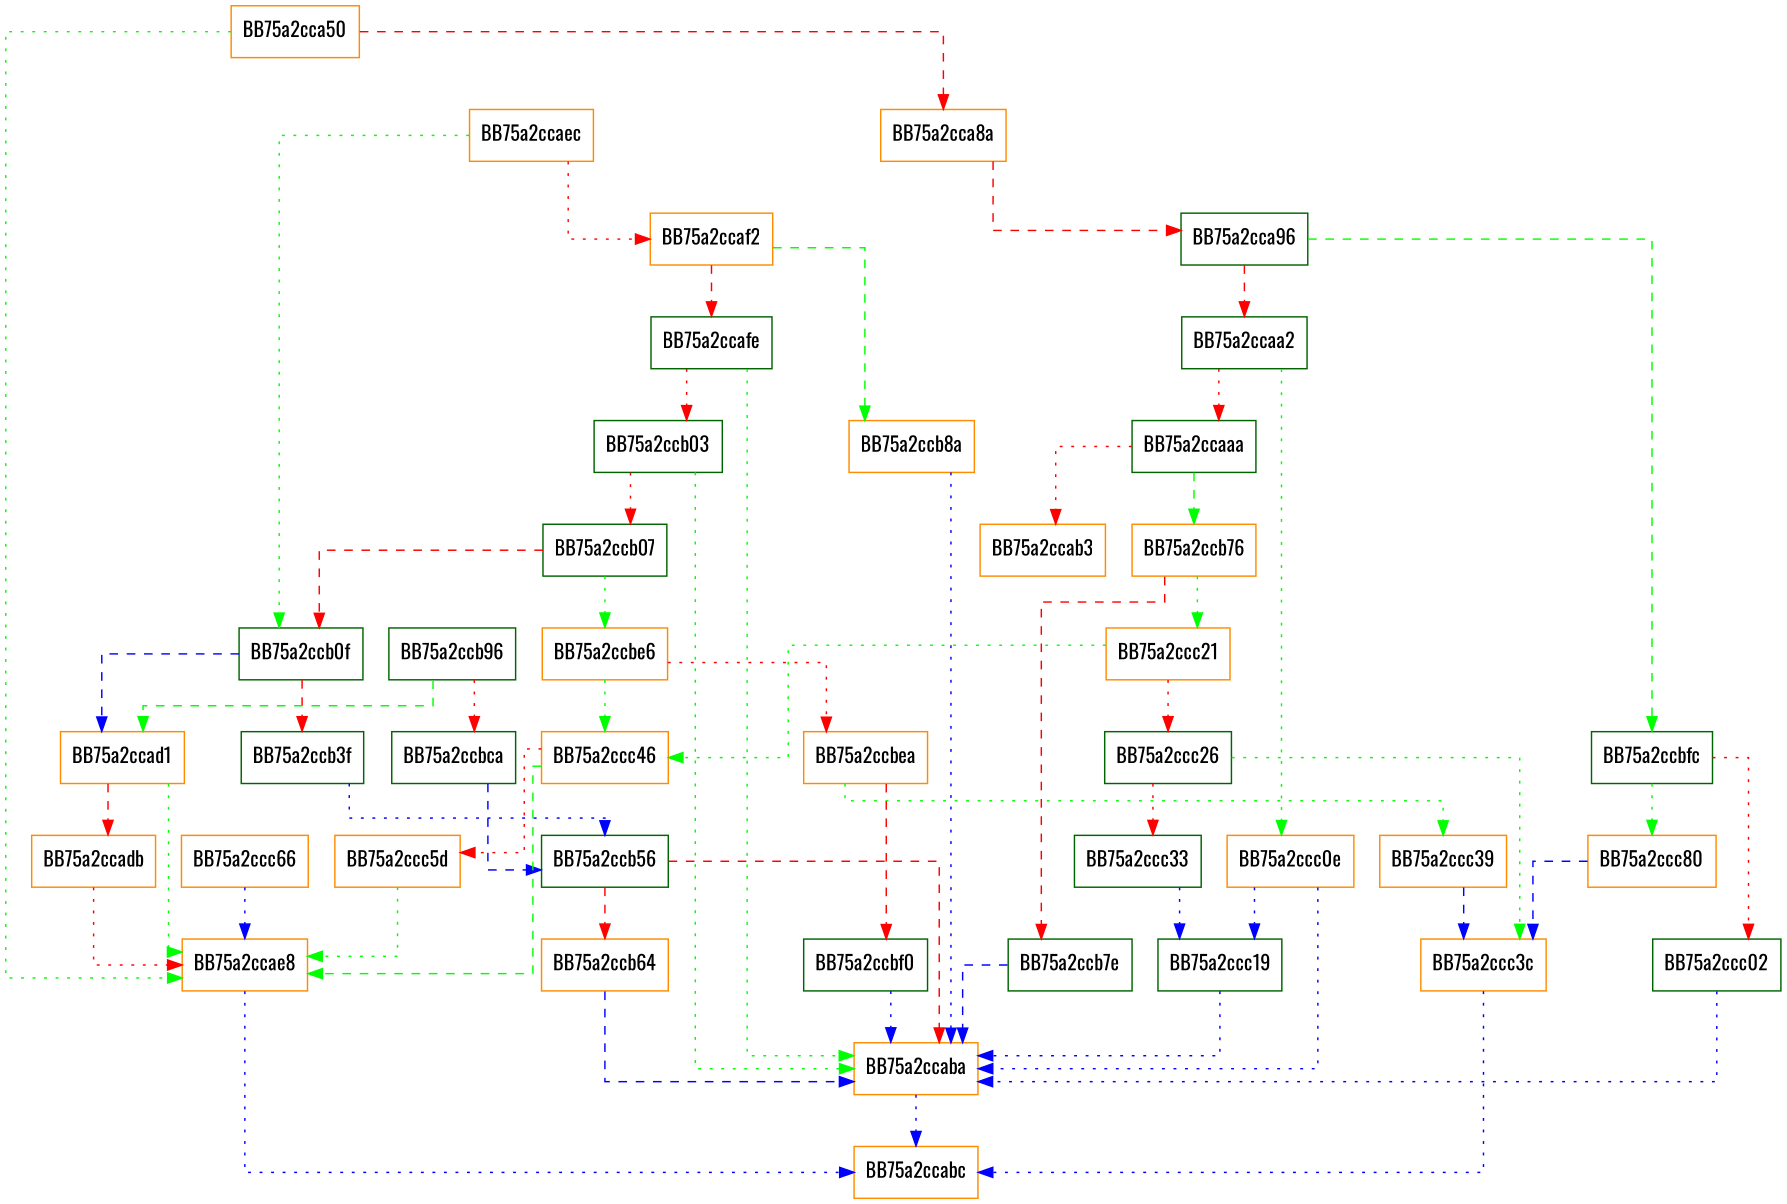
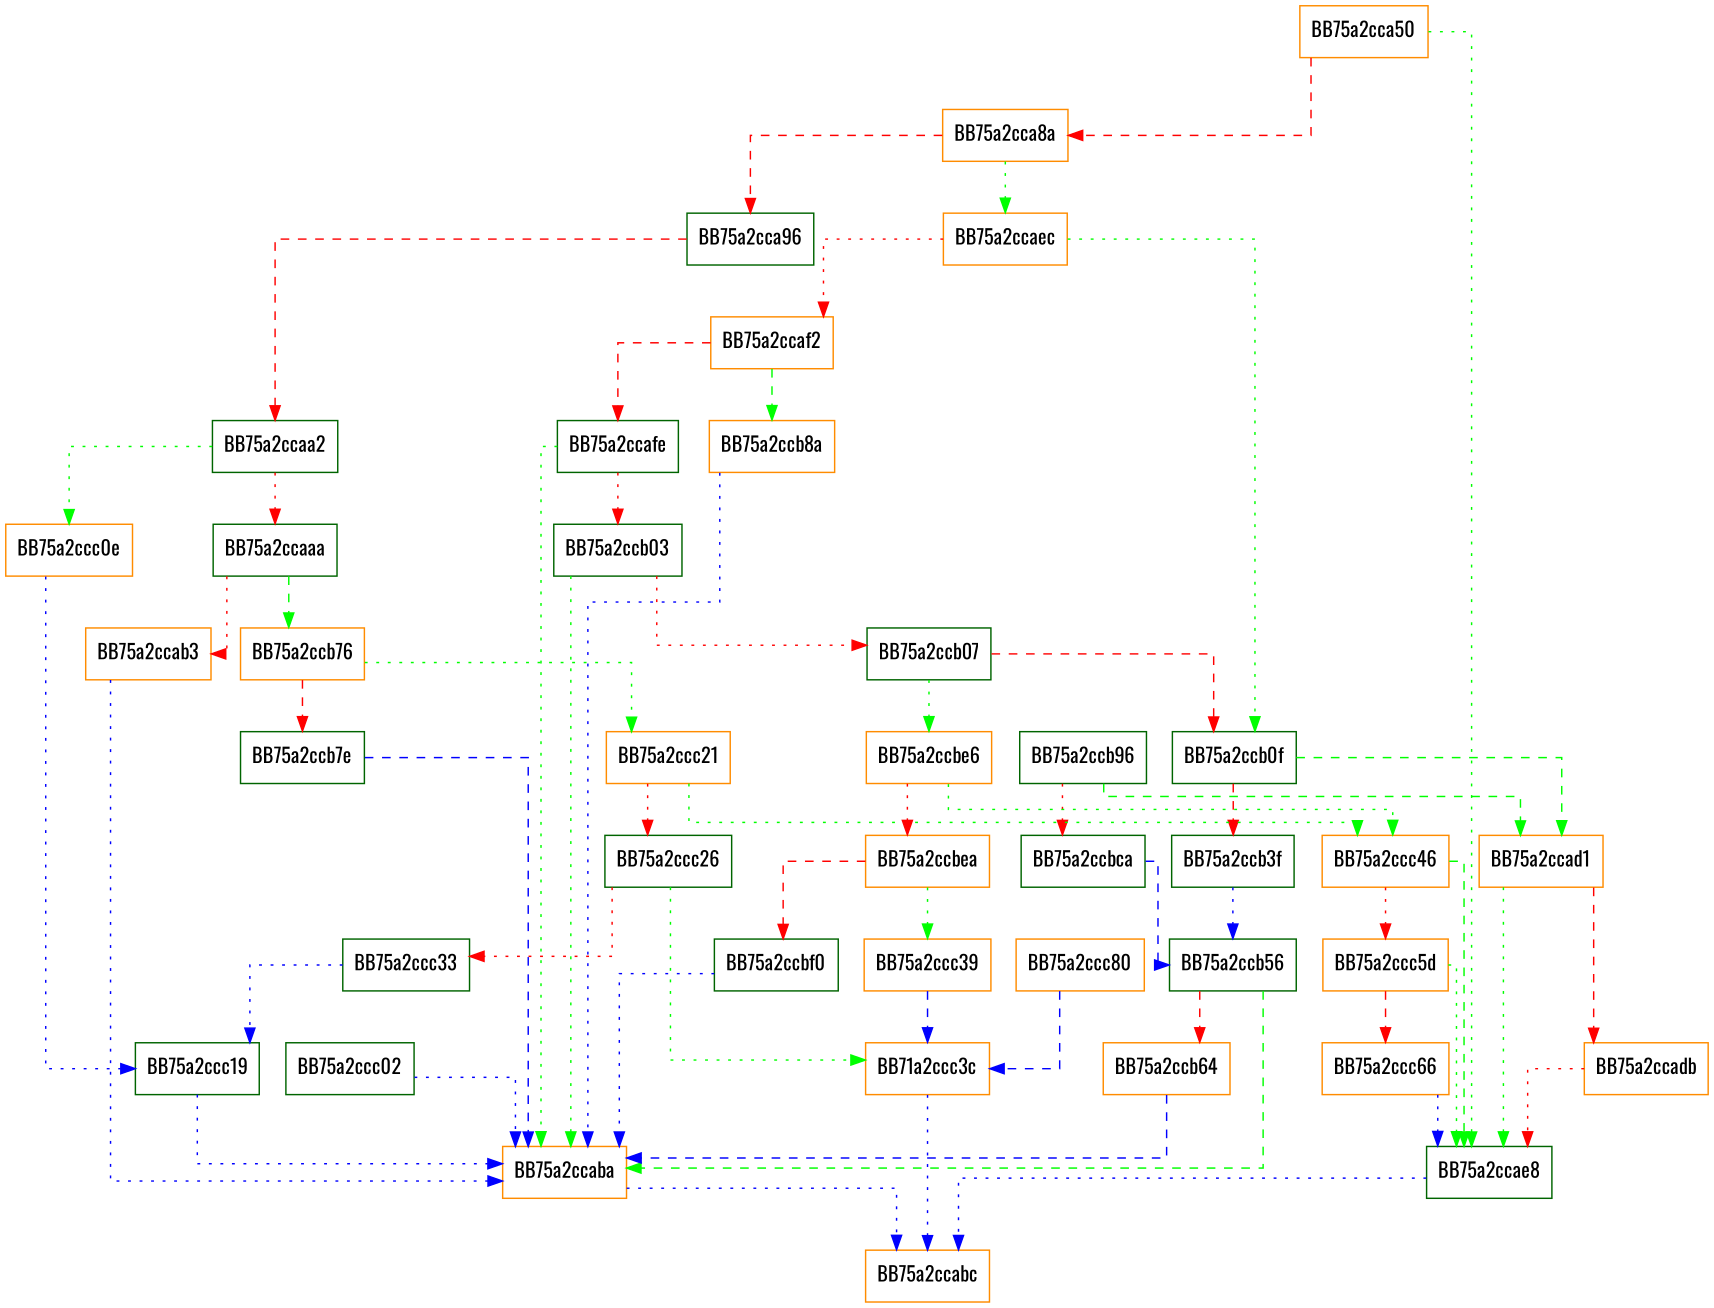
none -> (1005, 180)
(139, 654) -> (1461, 758)
(1652, 758) -> none
(876, 861) -> (1041, 1168)
(245, 965) -> (1489, 1172)
(1483, 965) -> (928, 1069)
none -> (1386, 1009)
(1246, 1069) -> (111, 1119)
